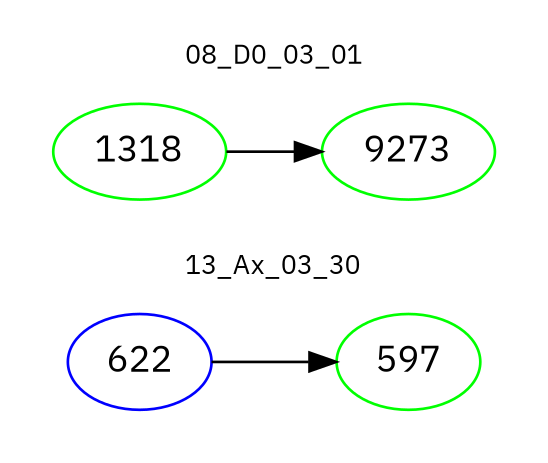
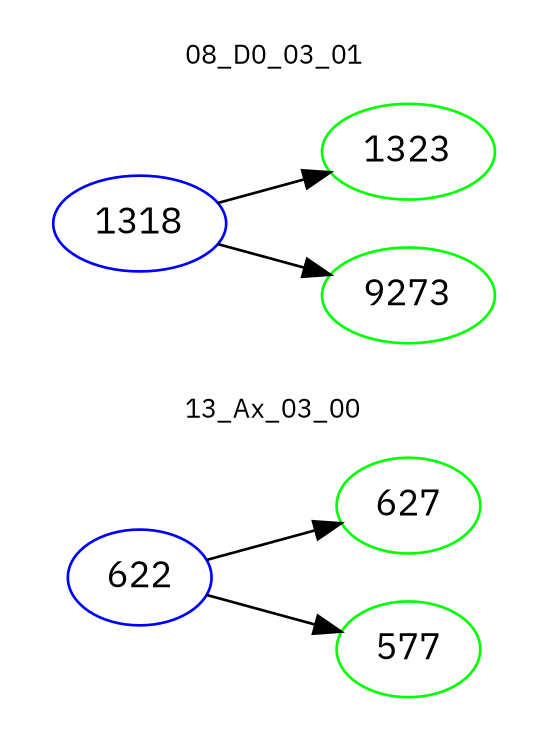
(140, 152) -> (140, 224)
none -> (408, 152)
(274, 267) -> (274, 411)
(408, 362) -> (408, 649)
none -> (408, 506)
